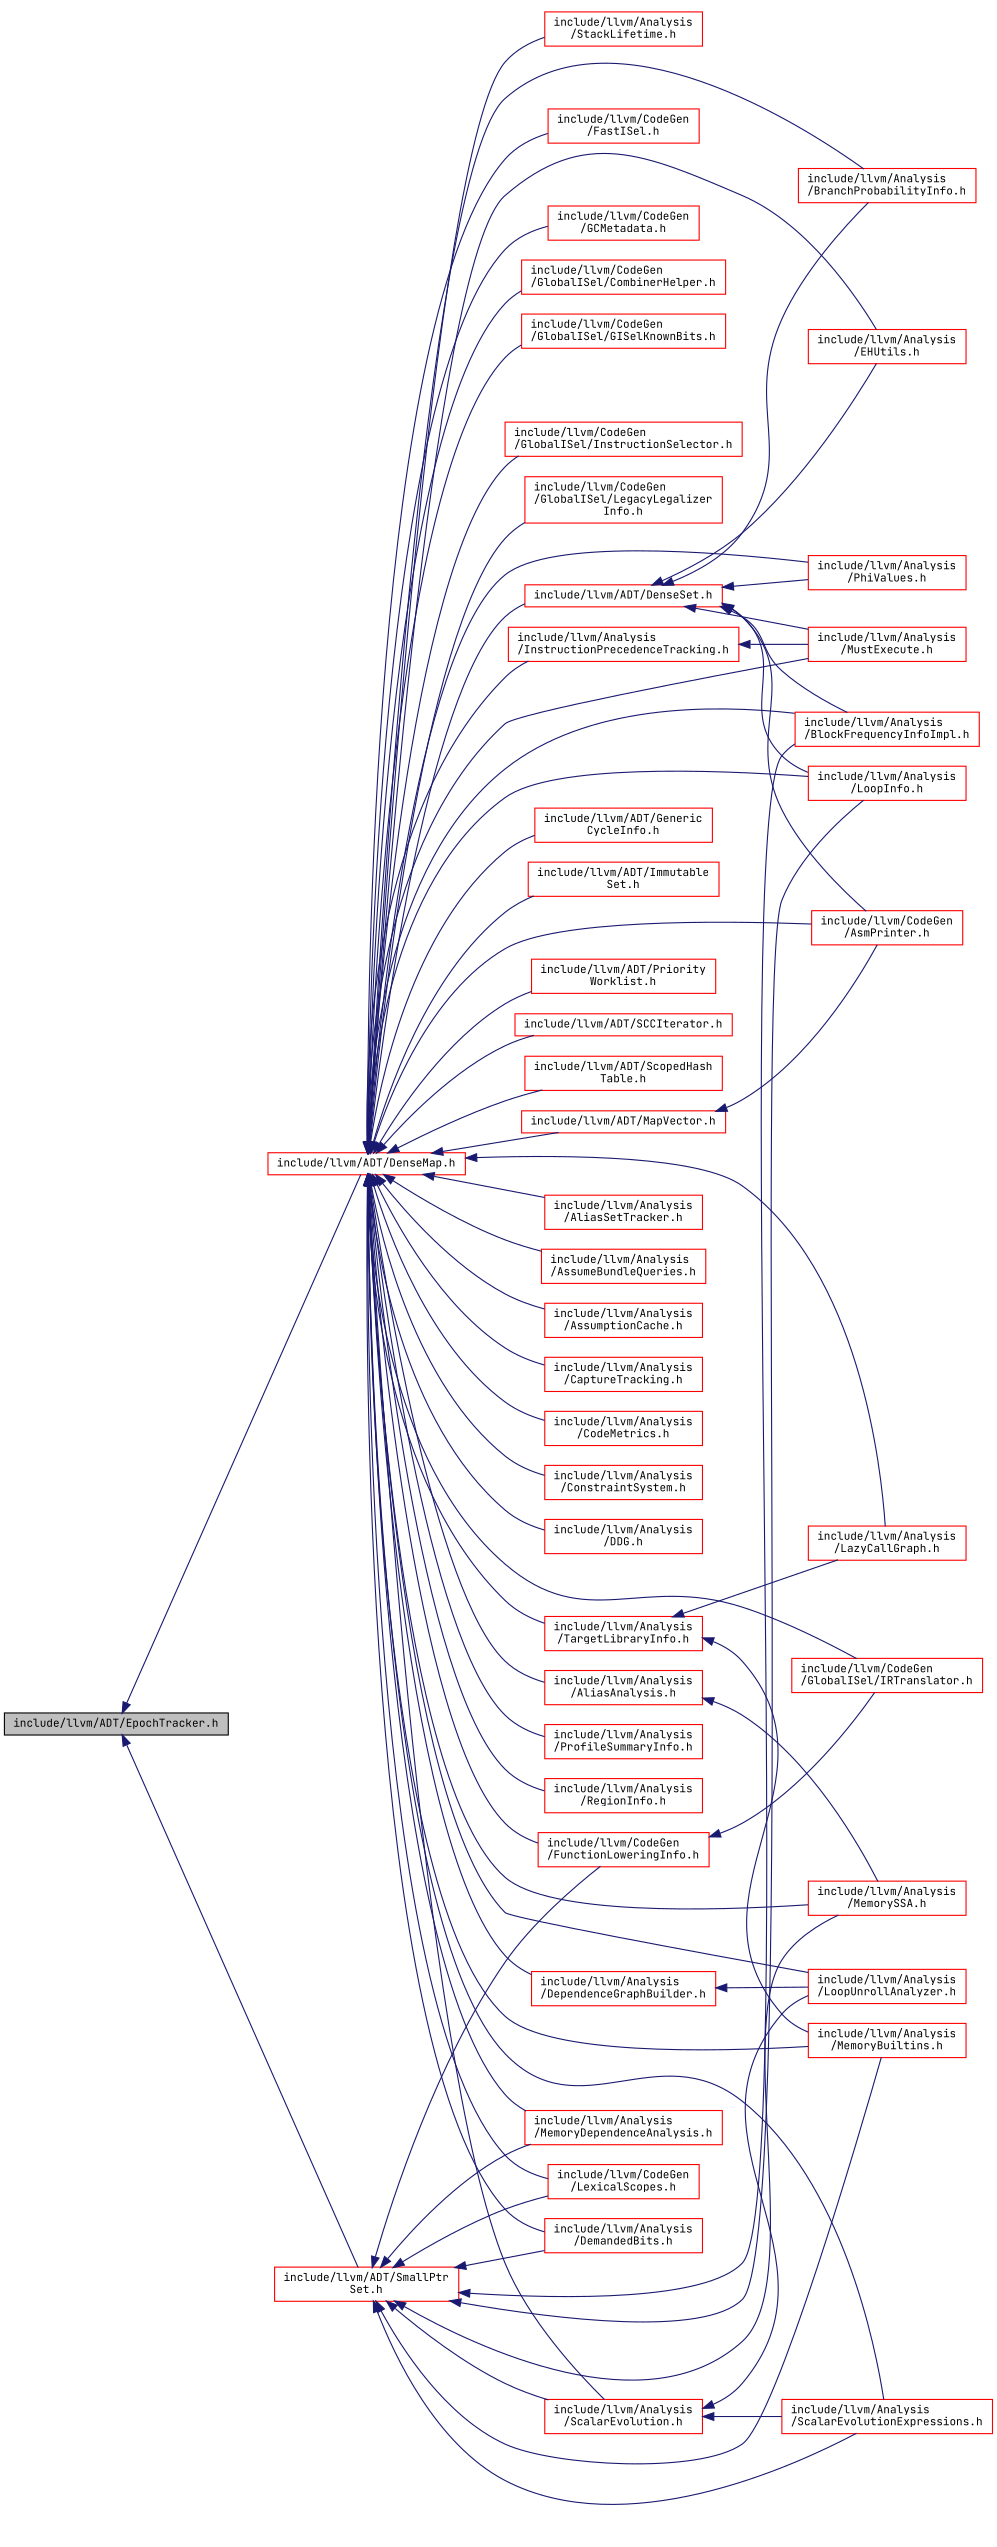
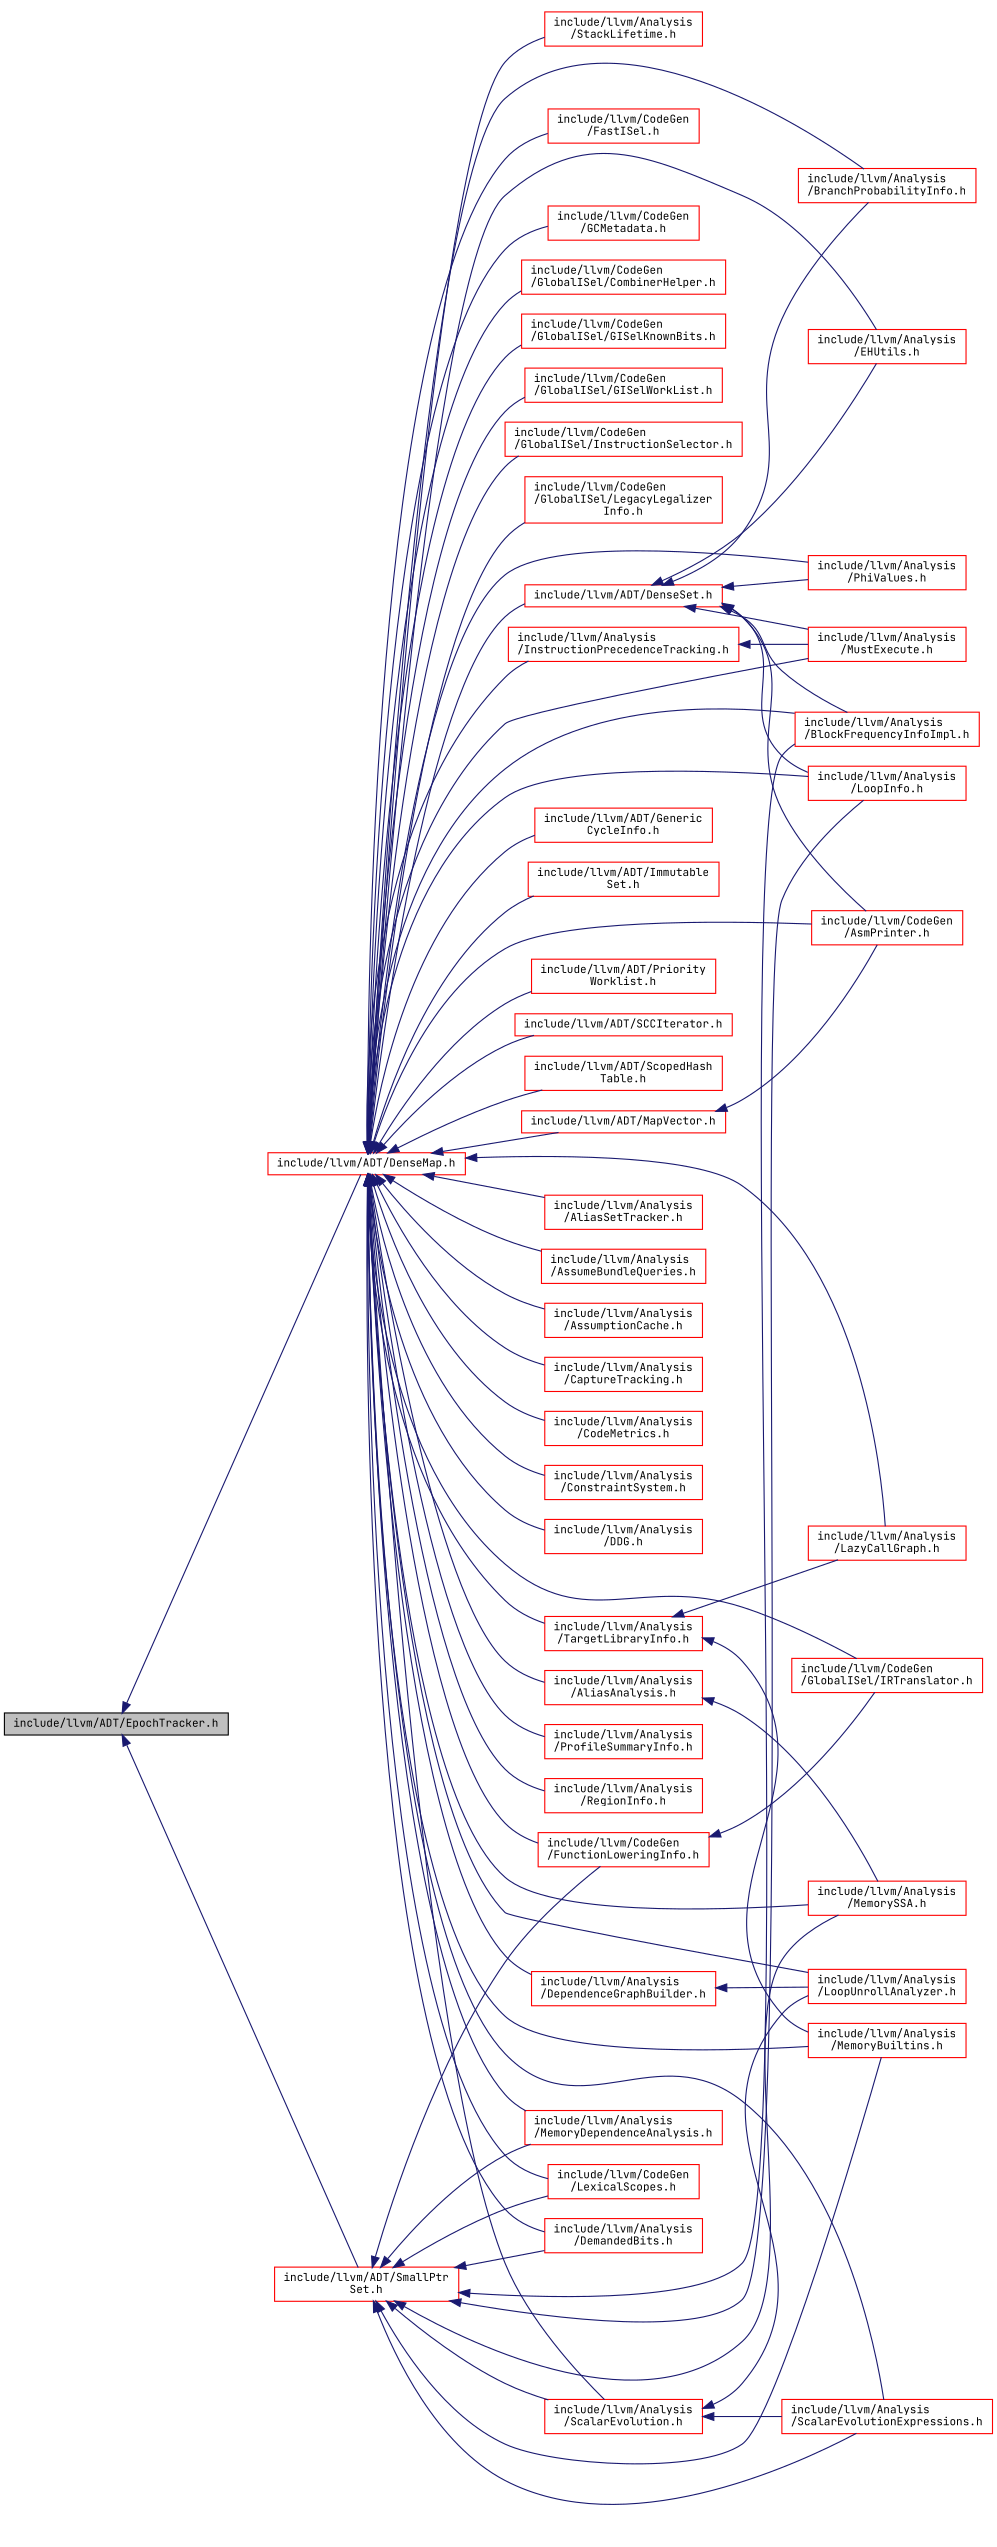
none -> (624, 385)
